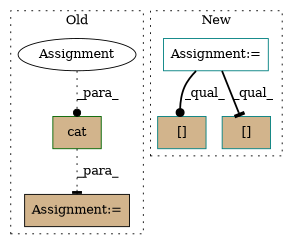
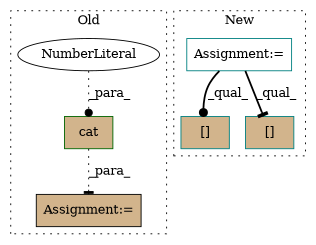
(77, 55) -> (89, 55)
